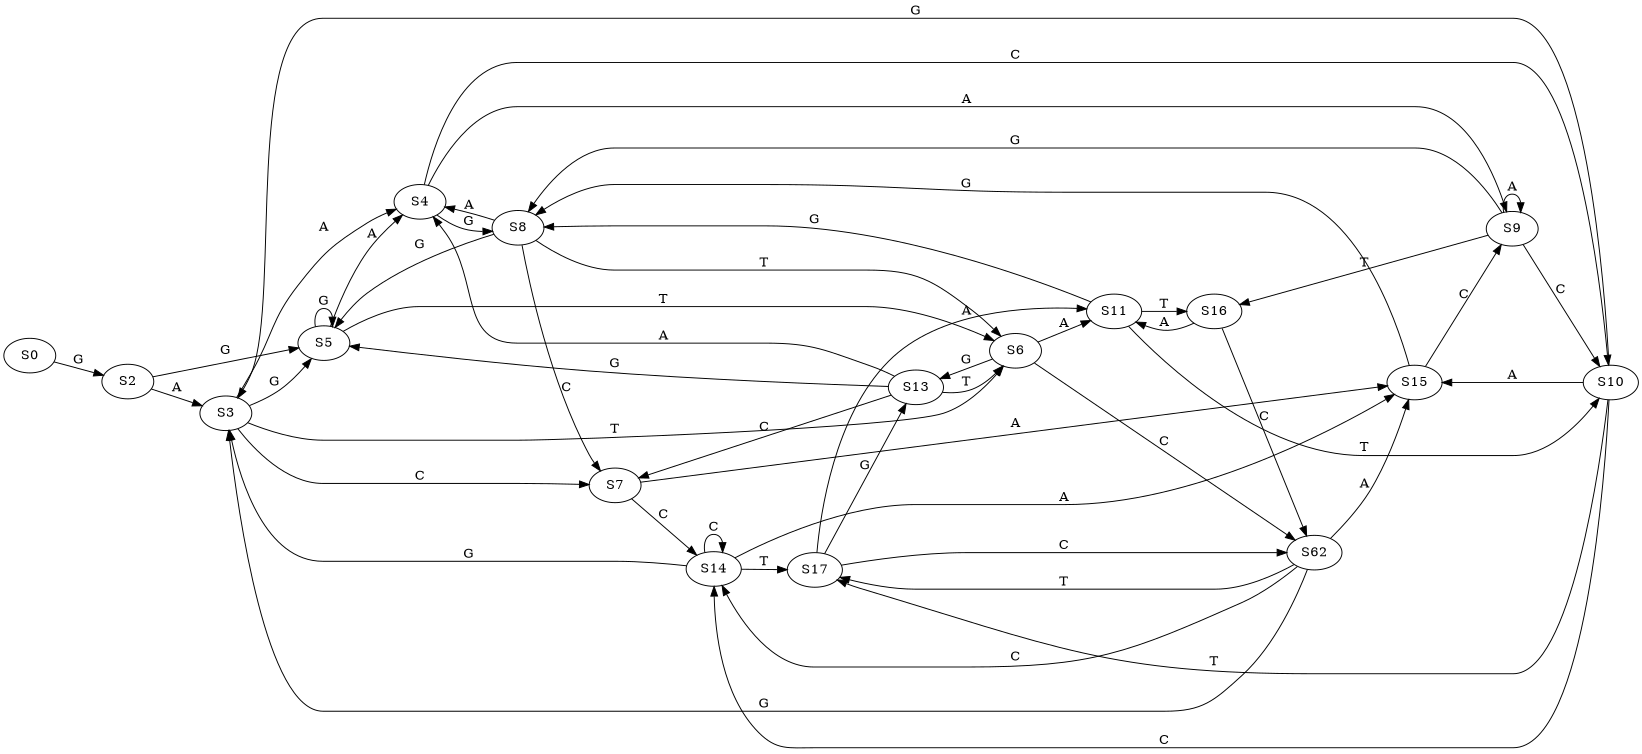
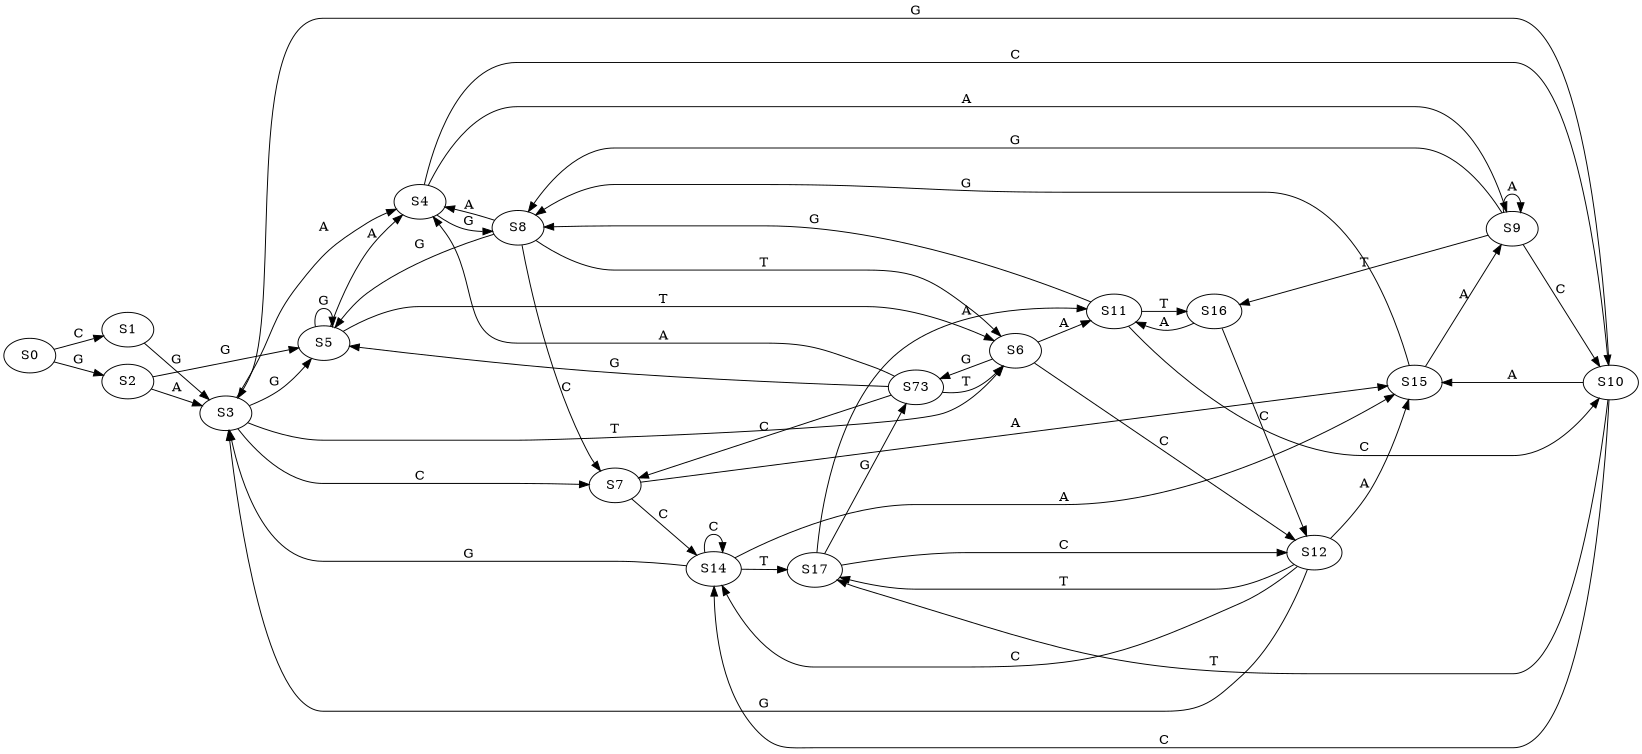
(1464, 295) -> (1464, 295)
none -> (128, 330)
(916, 387) -> (916, 387)
(1364, 447) -> (1364, 447)
(1314, 553) -> (1314, 553)
